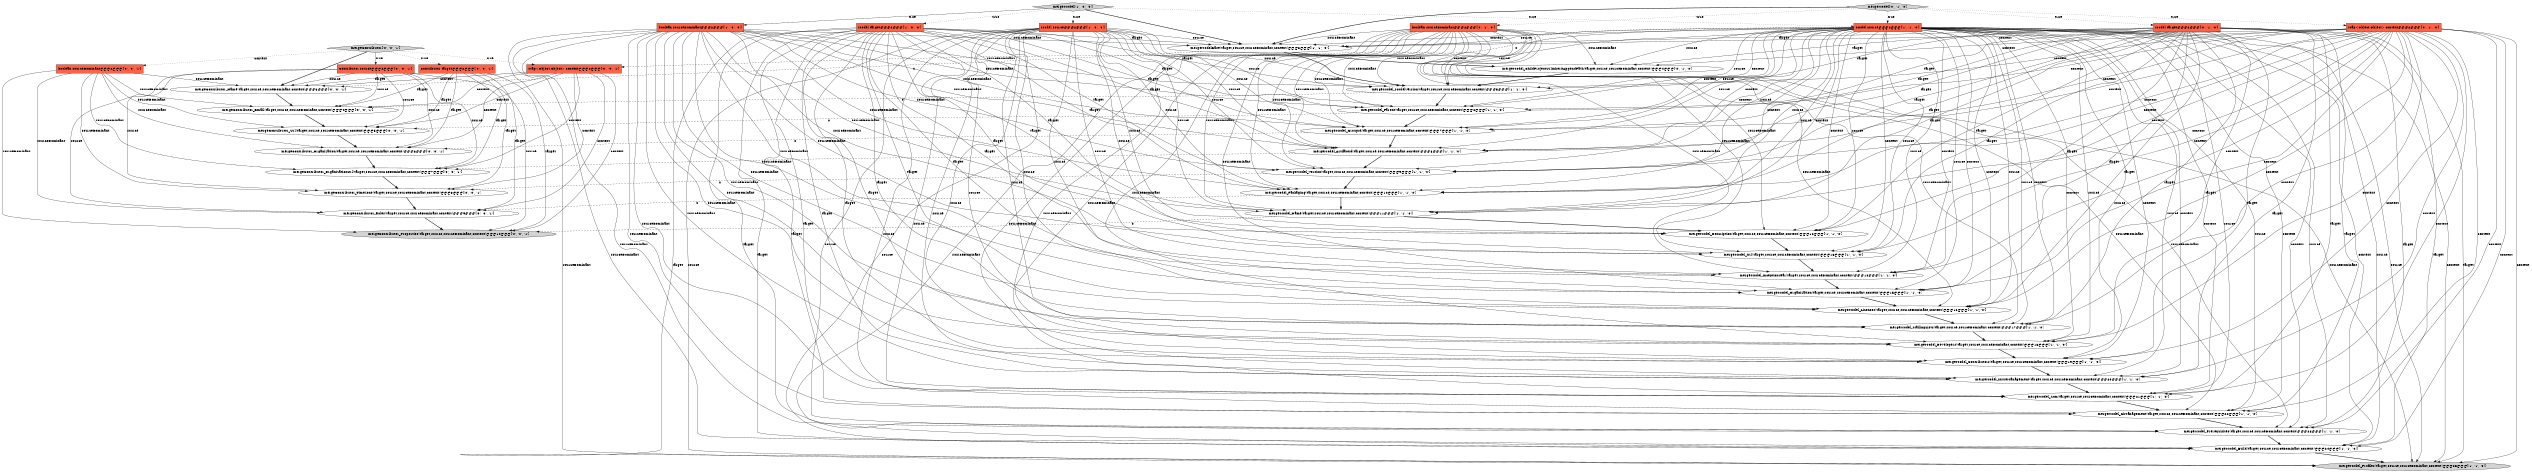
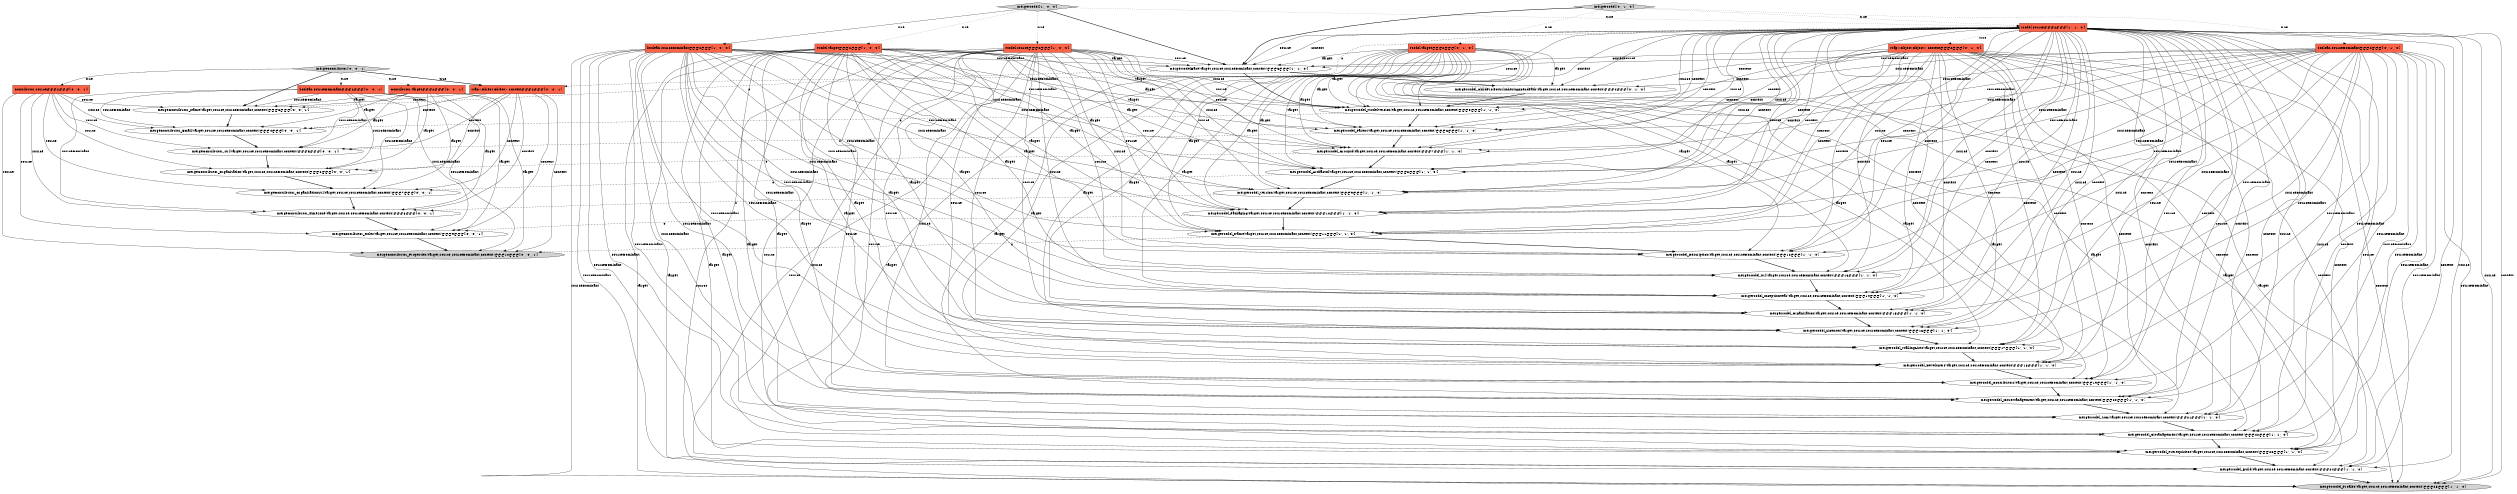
(2130, 17) -> (1985, 35)
(465, 58) -> (420, 78)
(261, 59) -> (345, 79)
